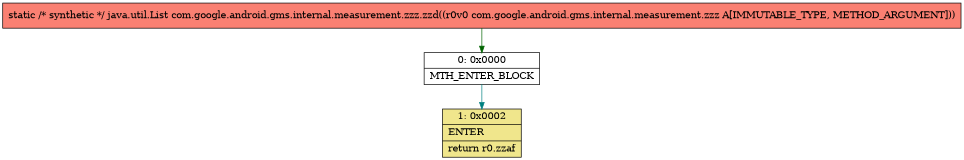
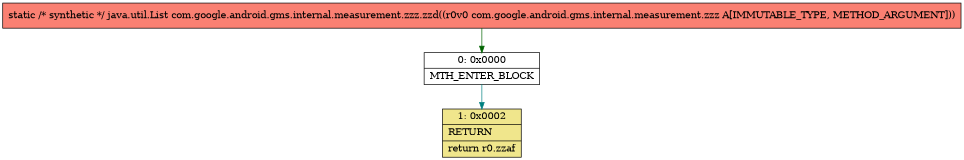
(466, 132) -> (470, 132)
